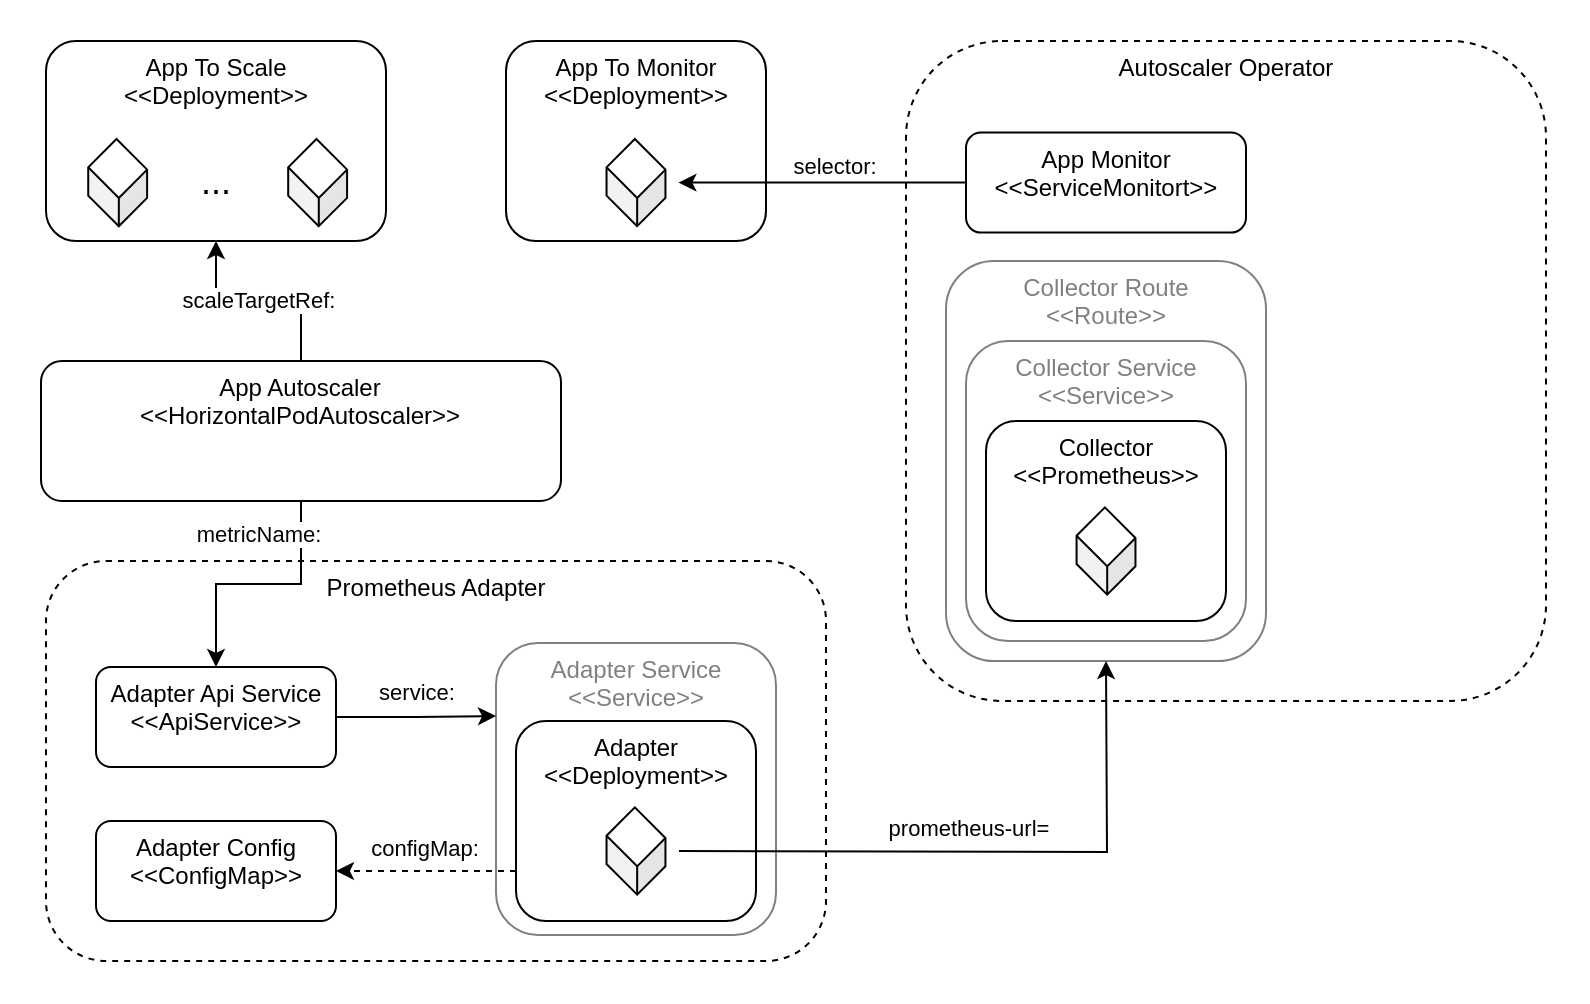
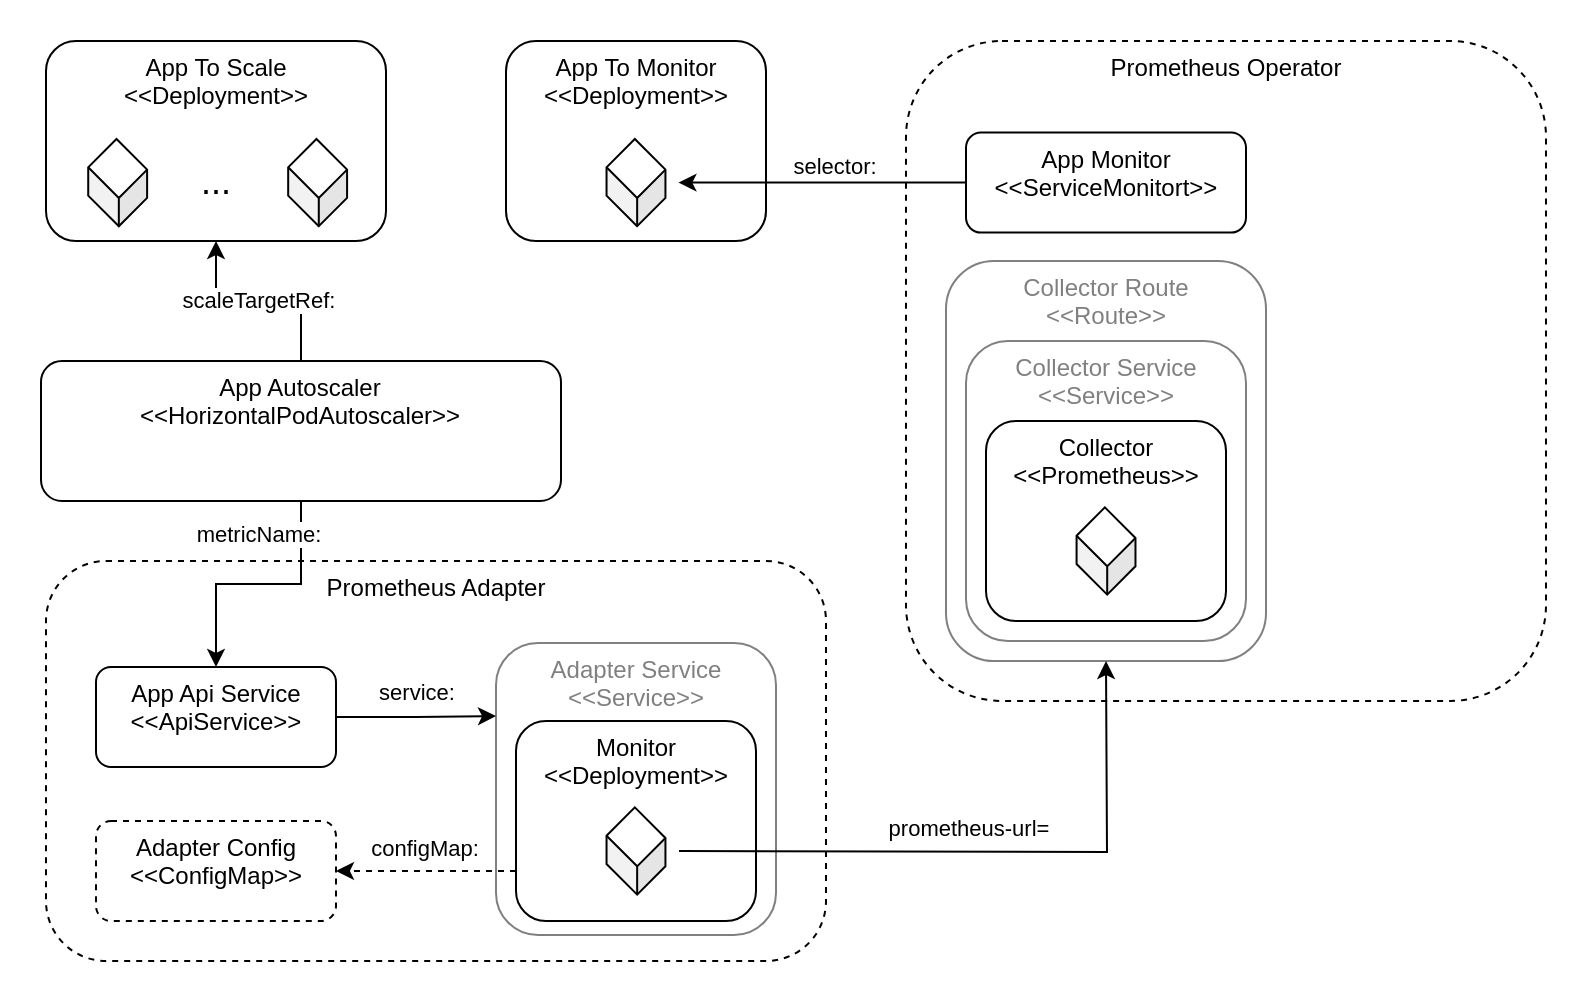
(1227, 69) -> (1227, 69)
(217, 710) -> (217, 710)
(637, 764) -> (637, 764)
(216, 871) -> (216, 871)
